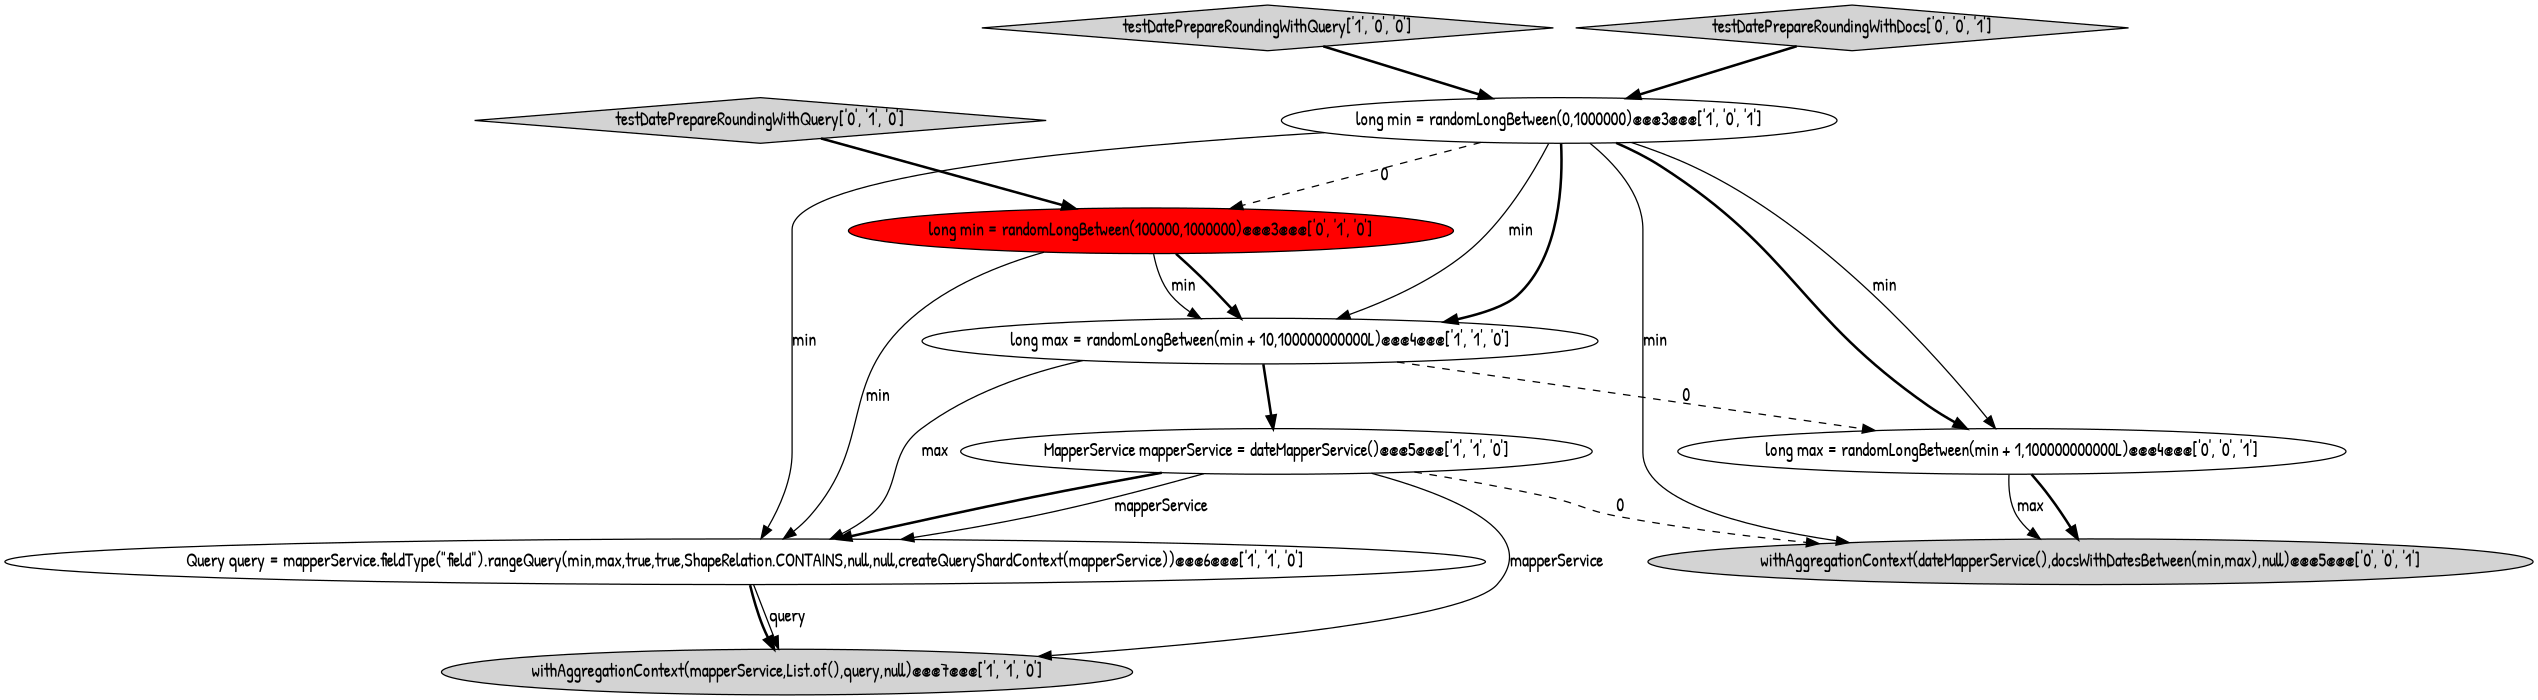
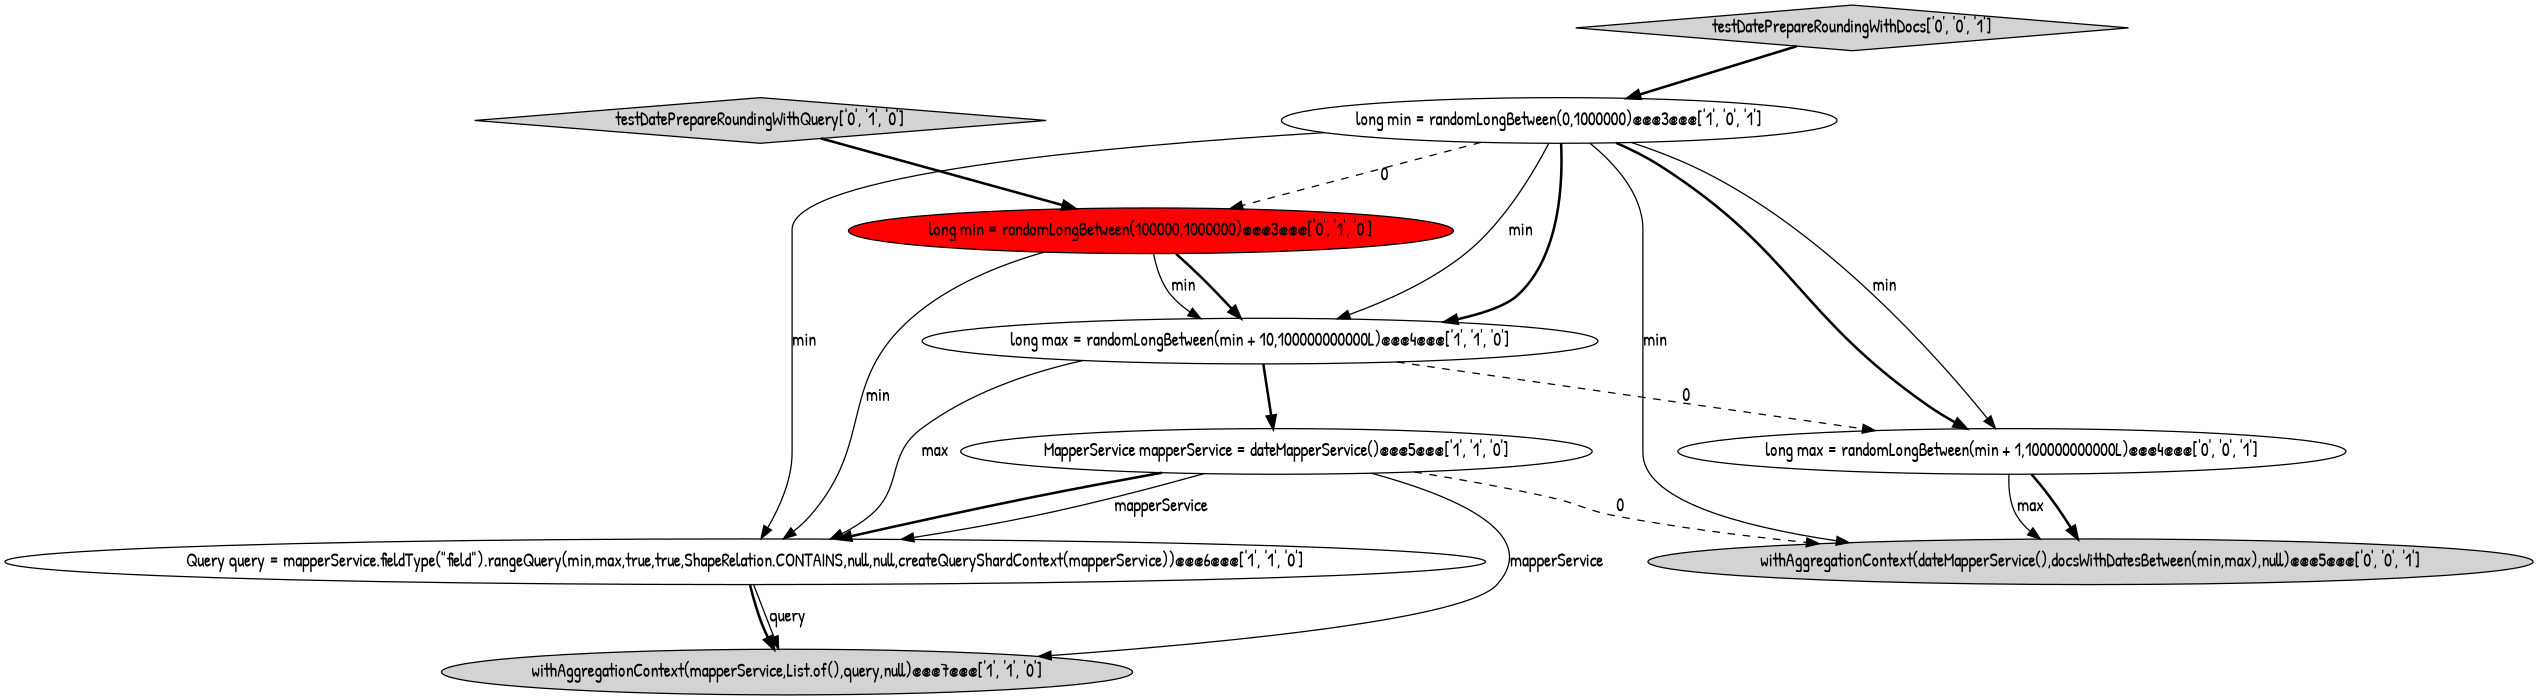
(1268, 28) -> none
